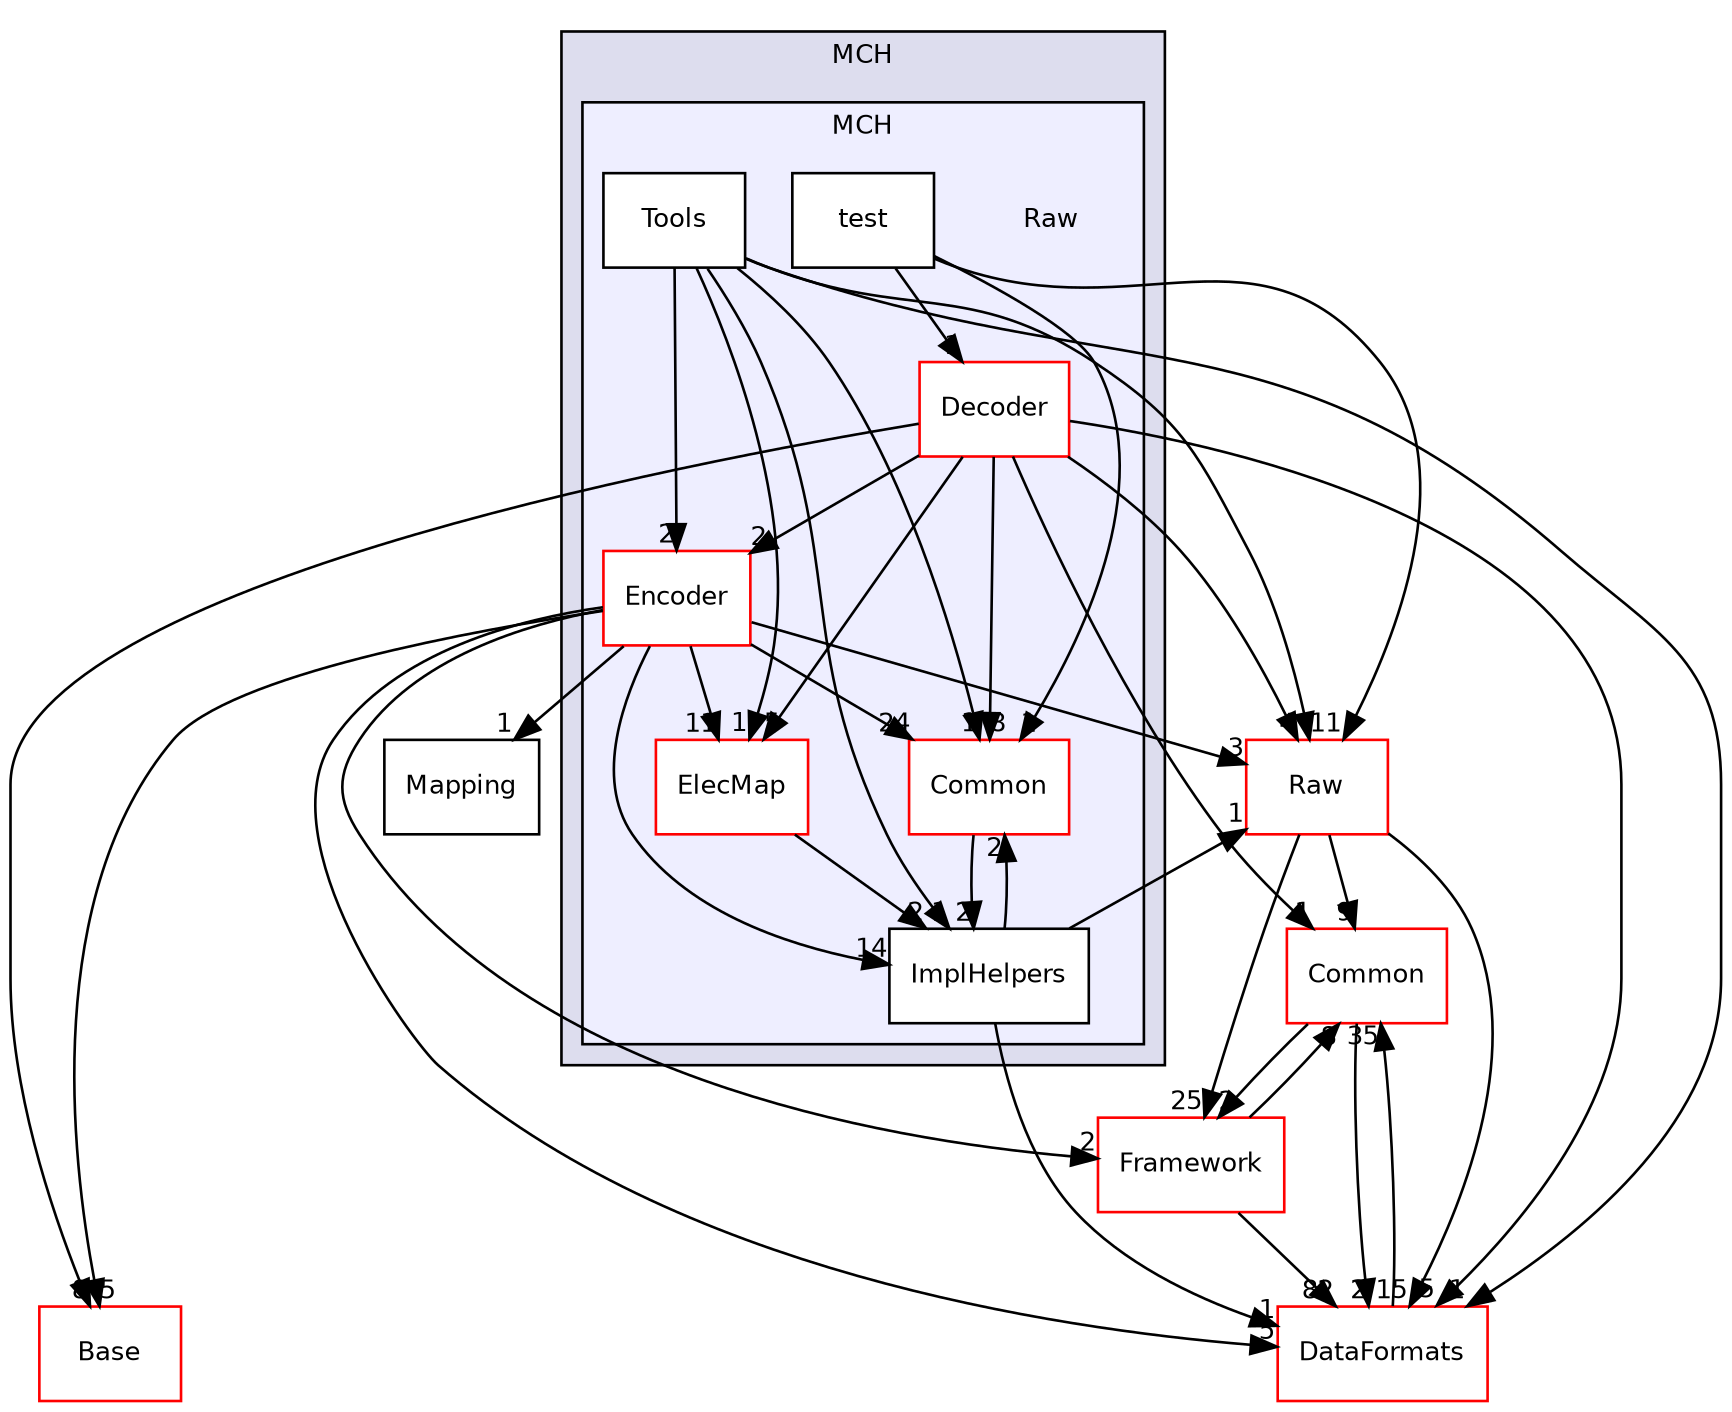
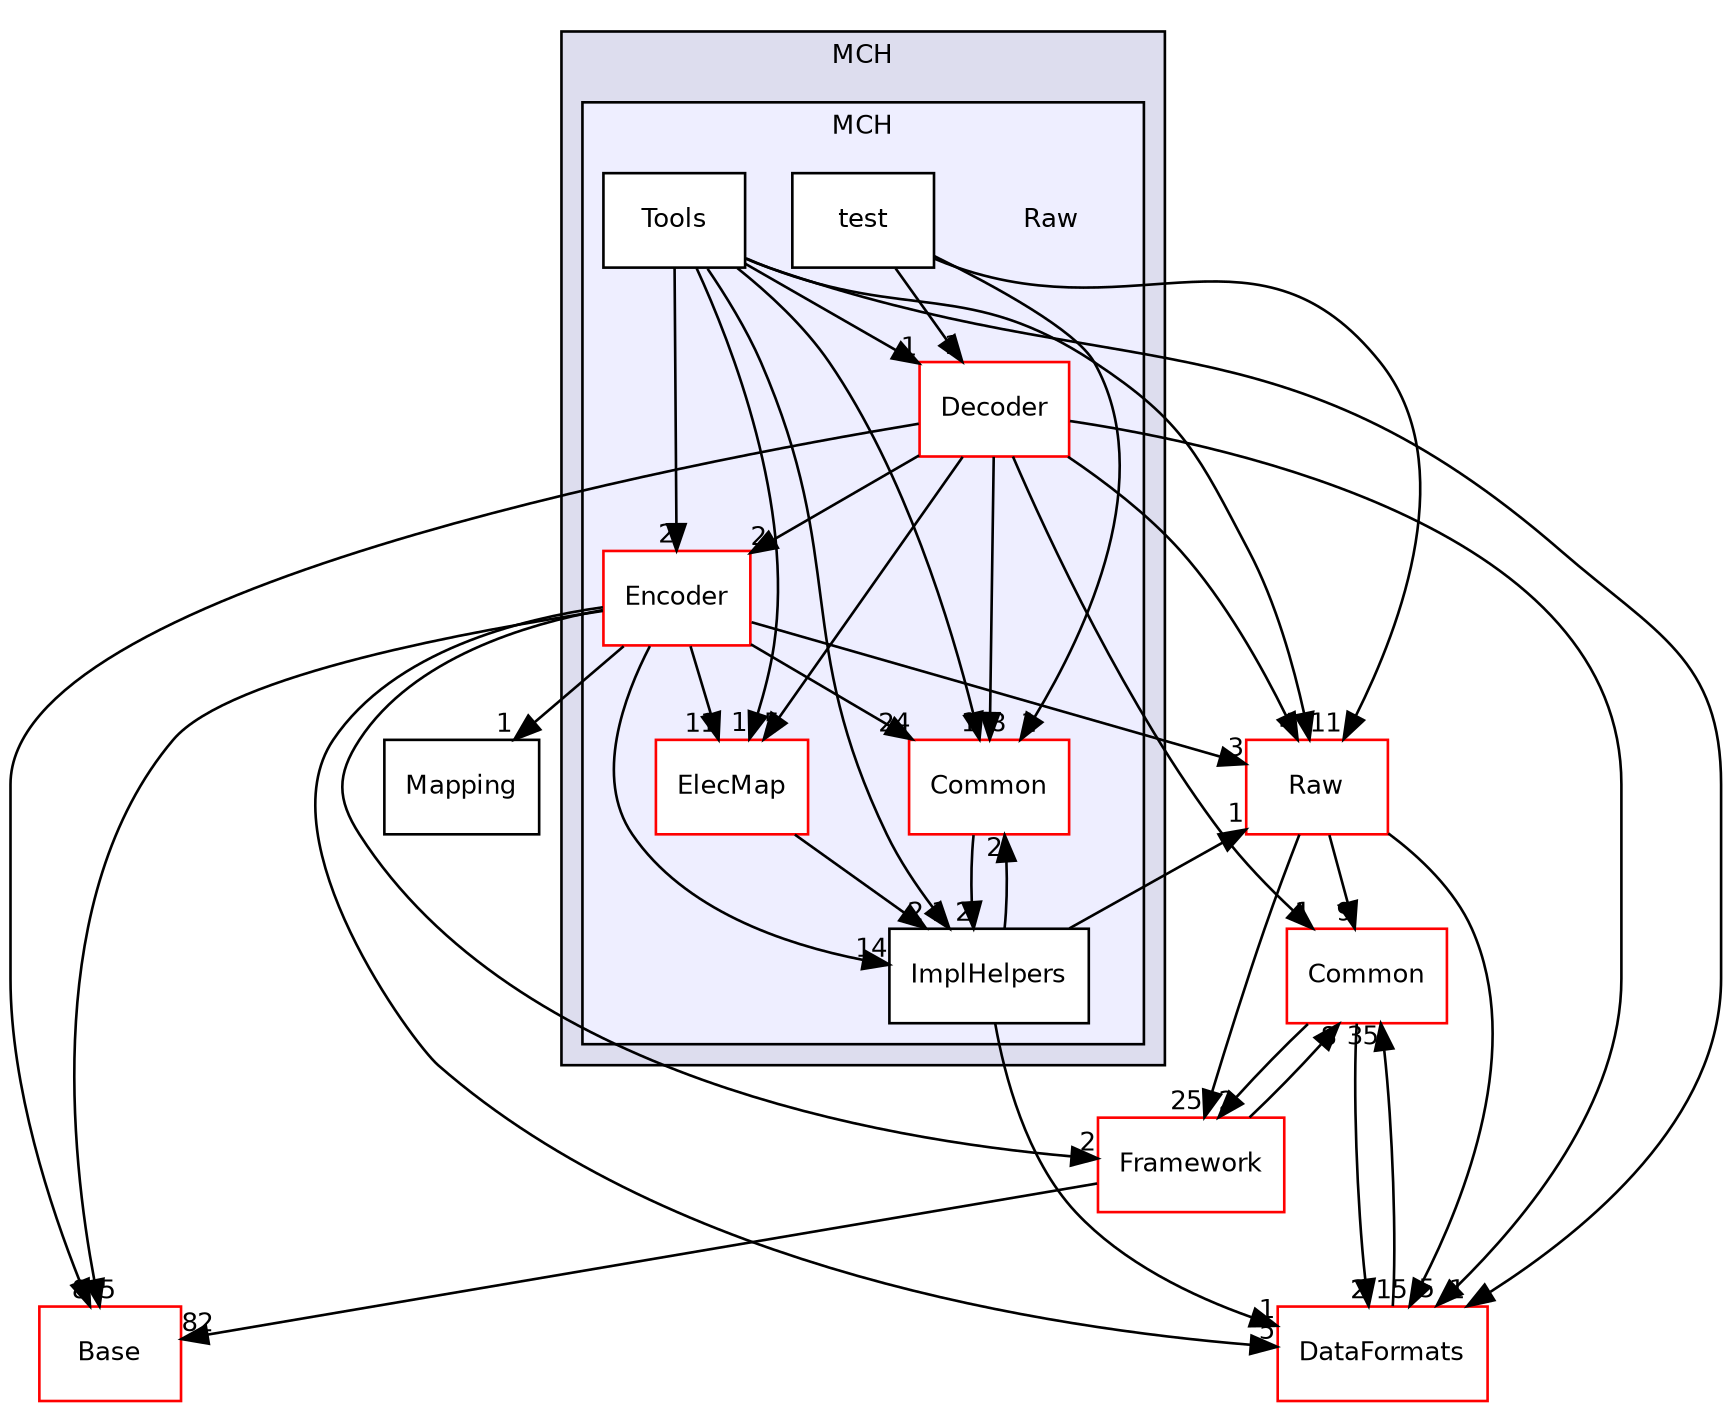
none -> (821, 307)
(1278, 1251) -> (652, 1259)
